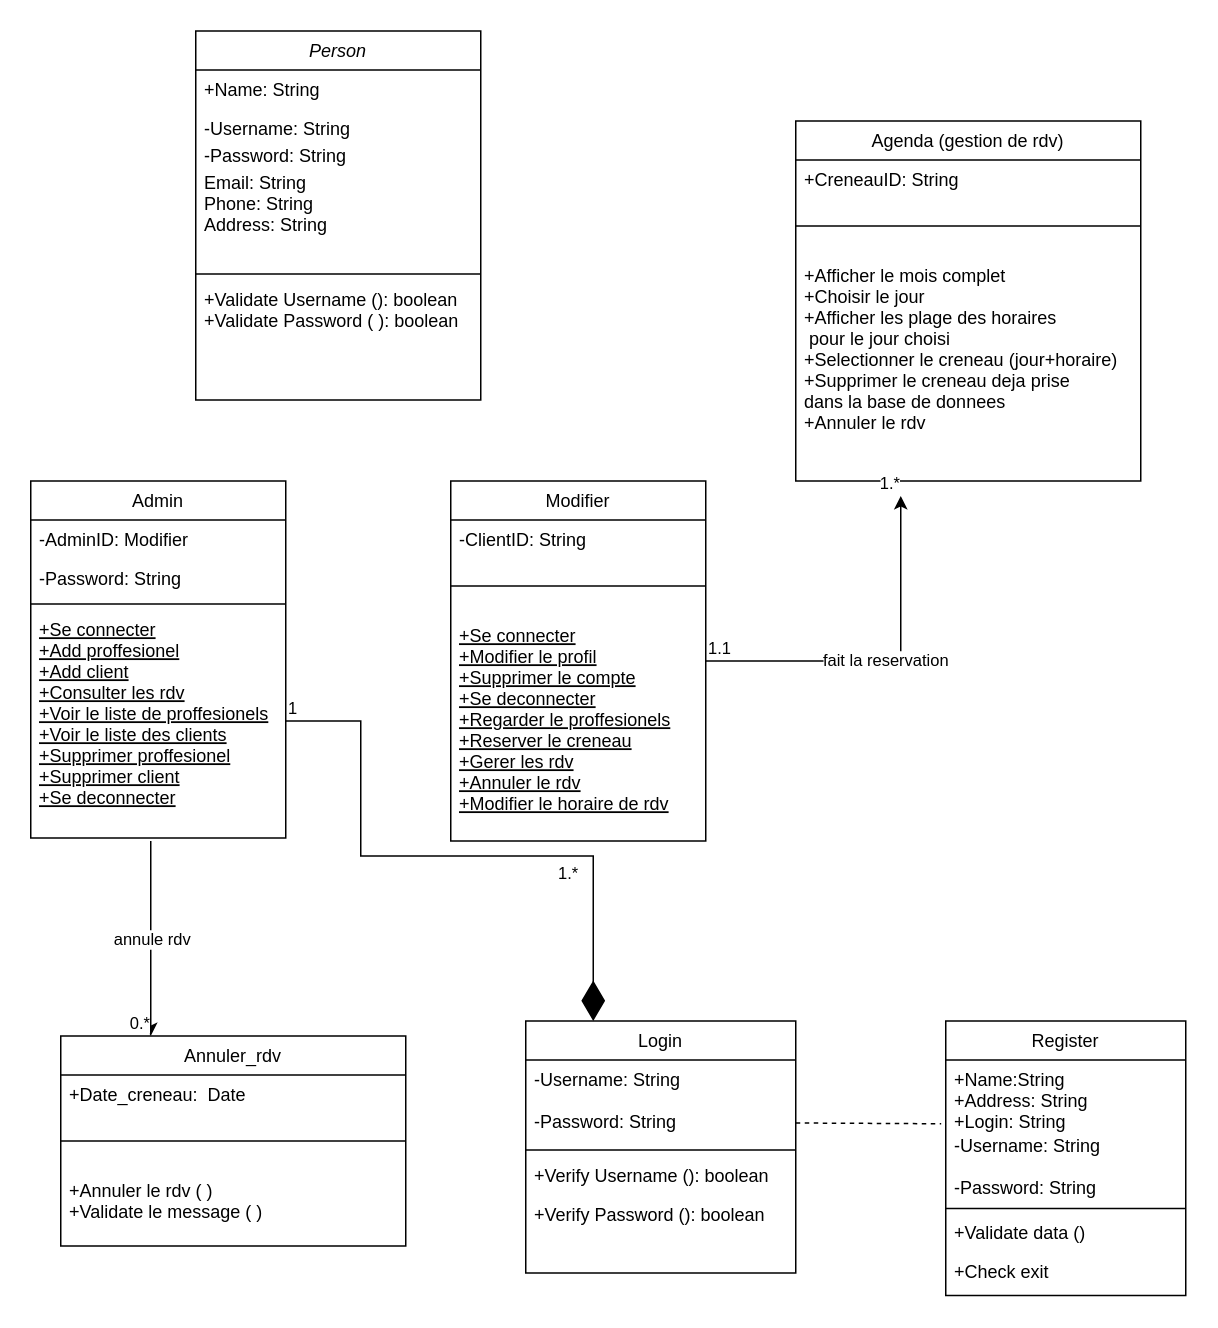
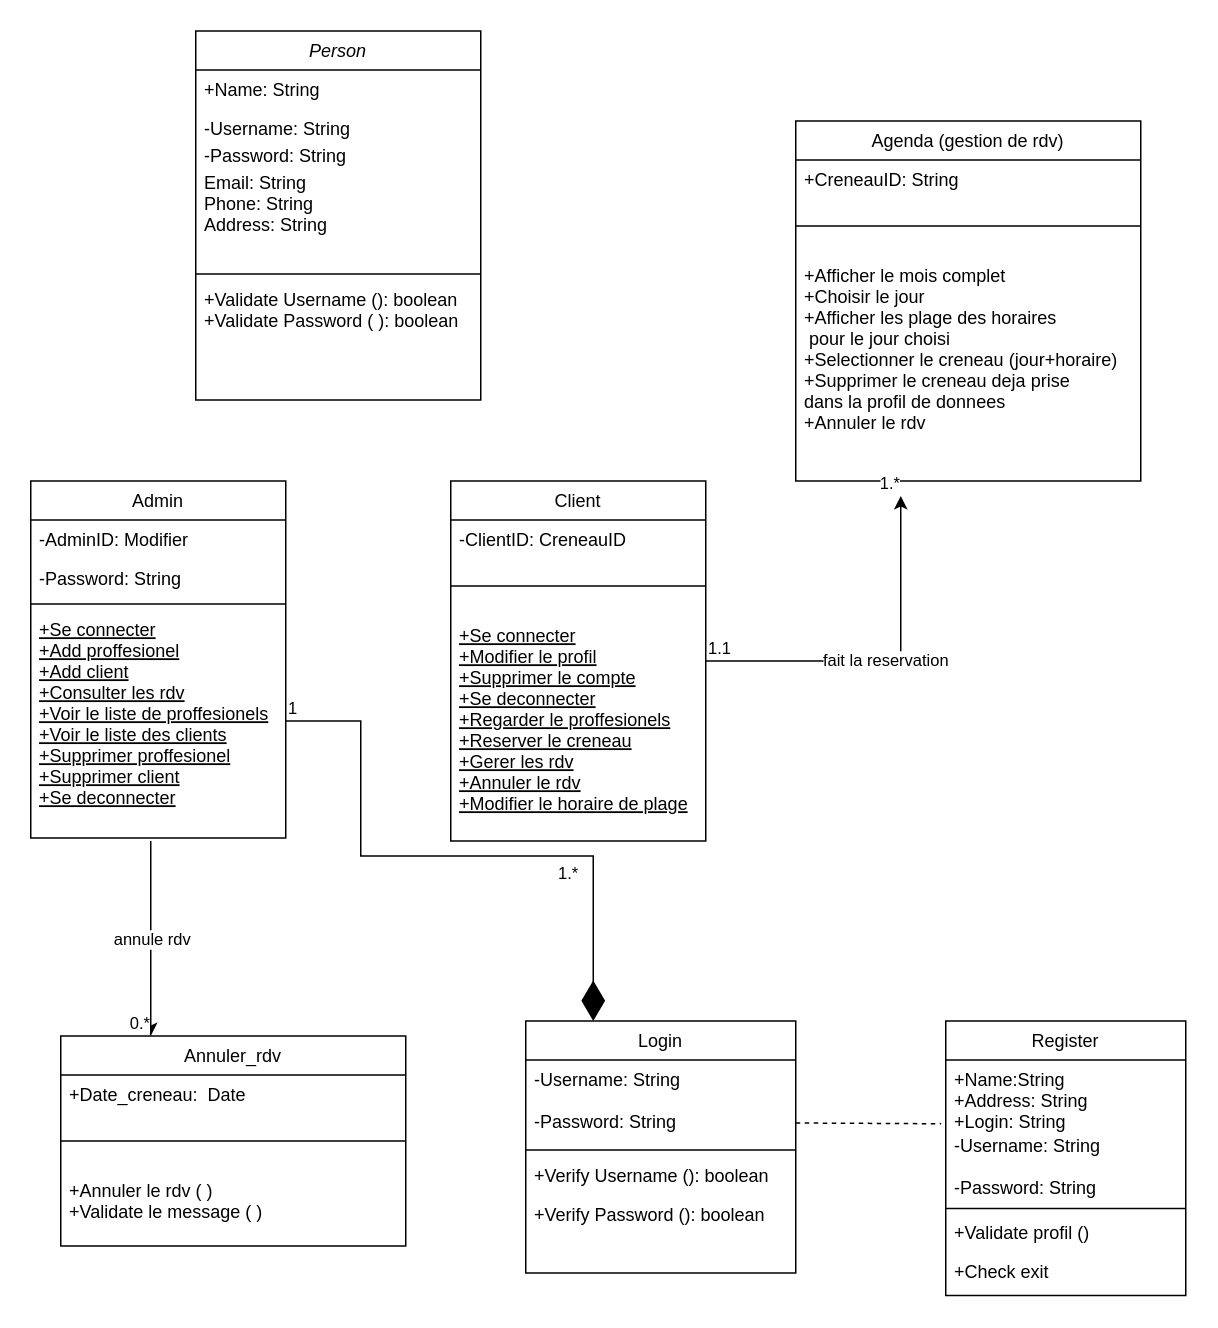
(914, 276) -> (914, 276)
(578, 501) -> (578, 501)
(533, 540) -> (550, 540)
(522, 636) -> (522, 636)
(1030, 1233) -> (1036, 1233)
